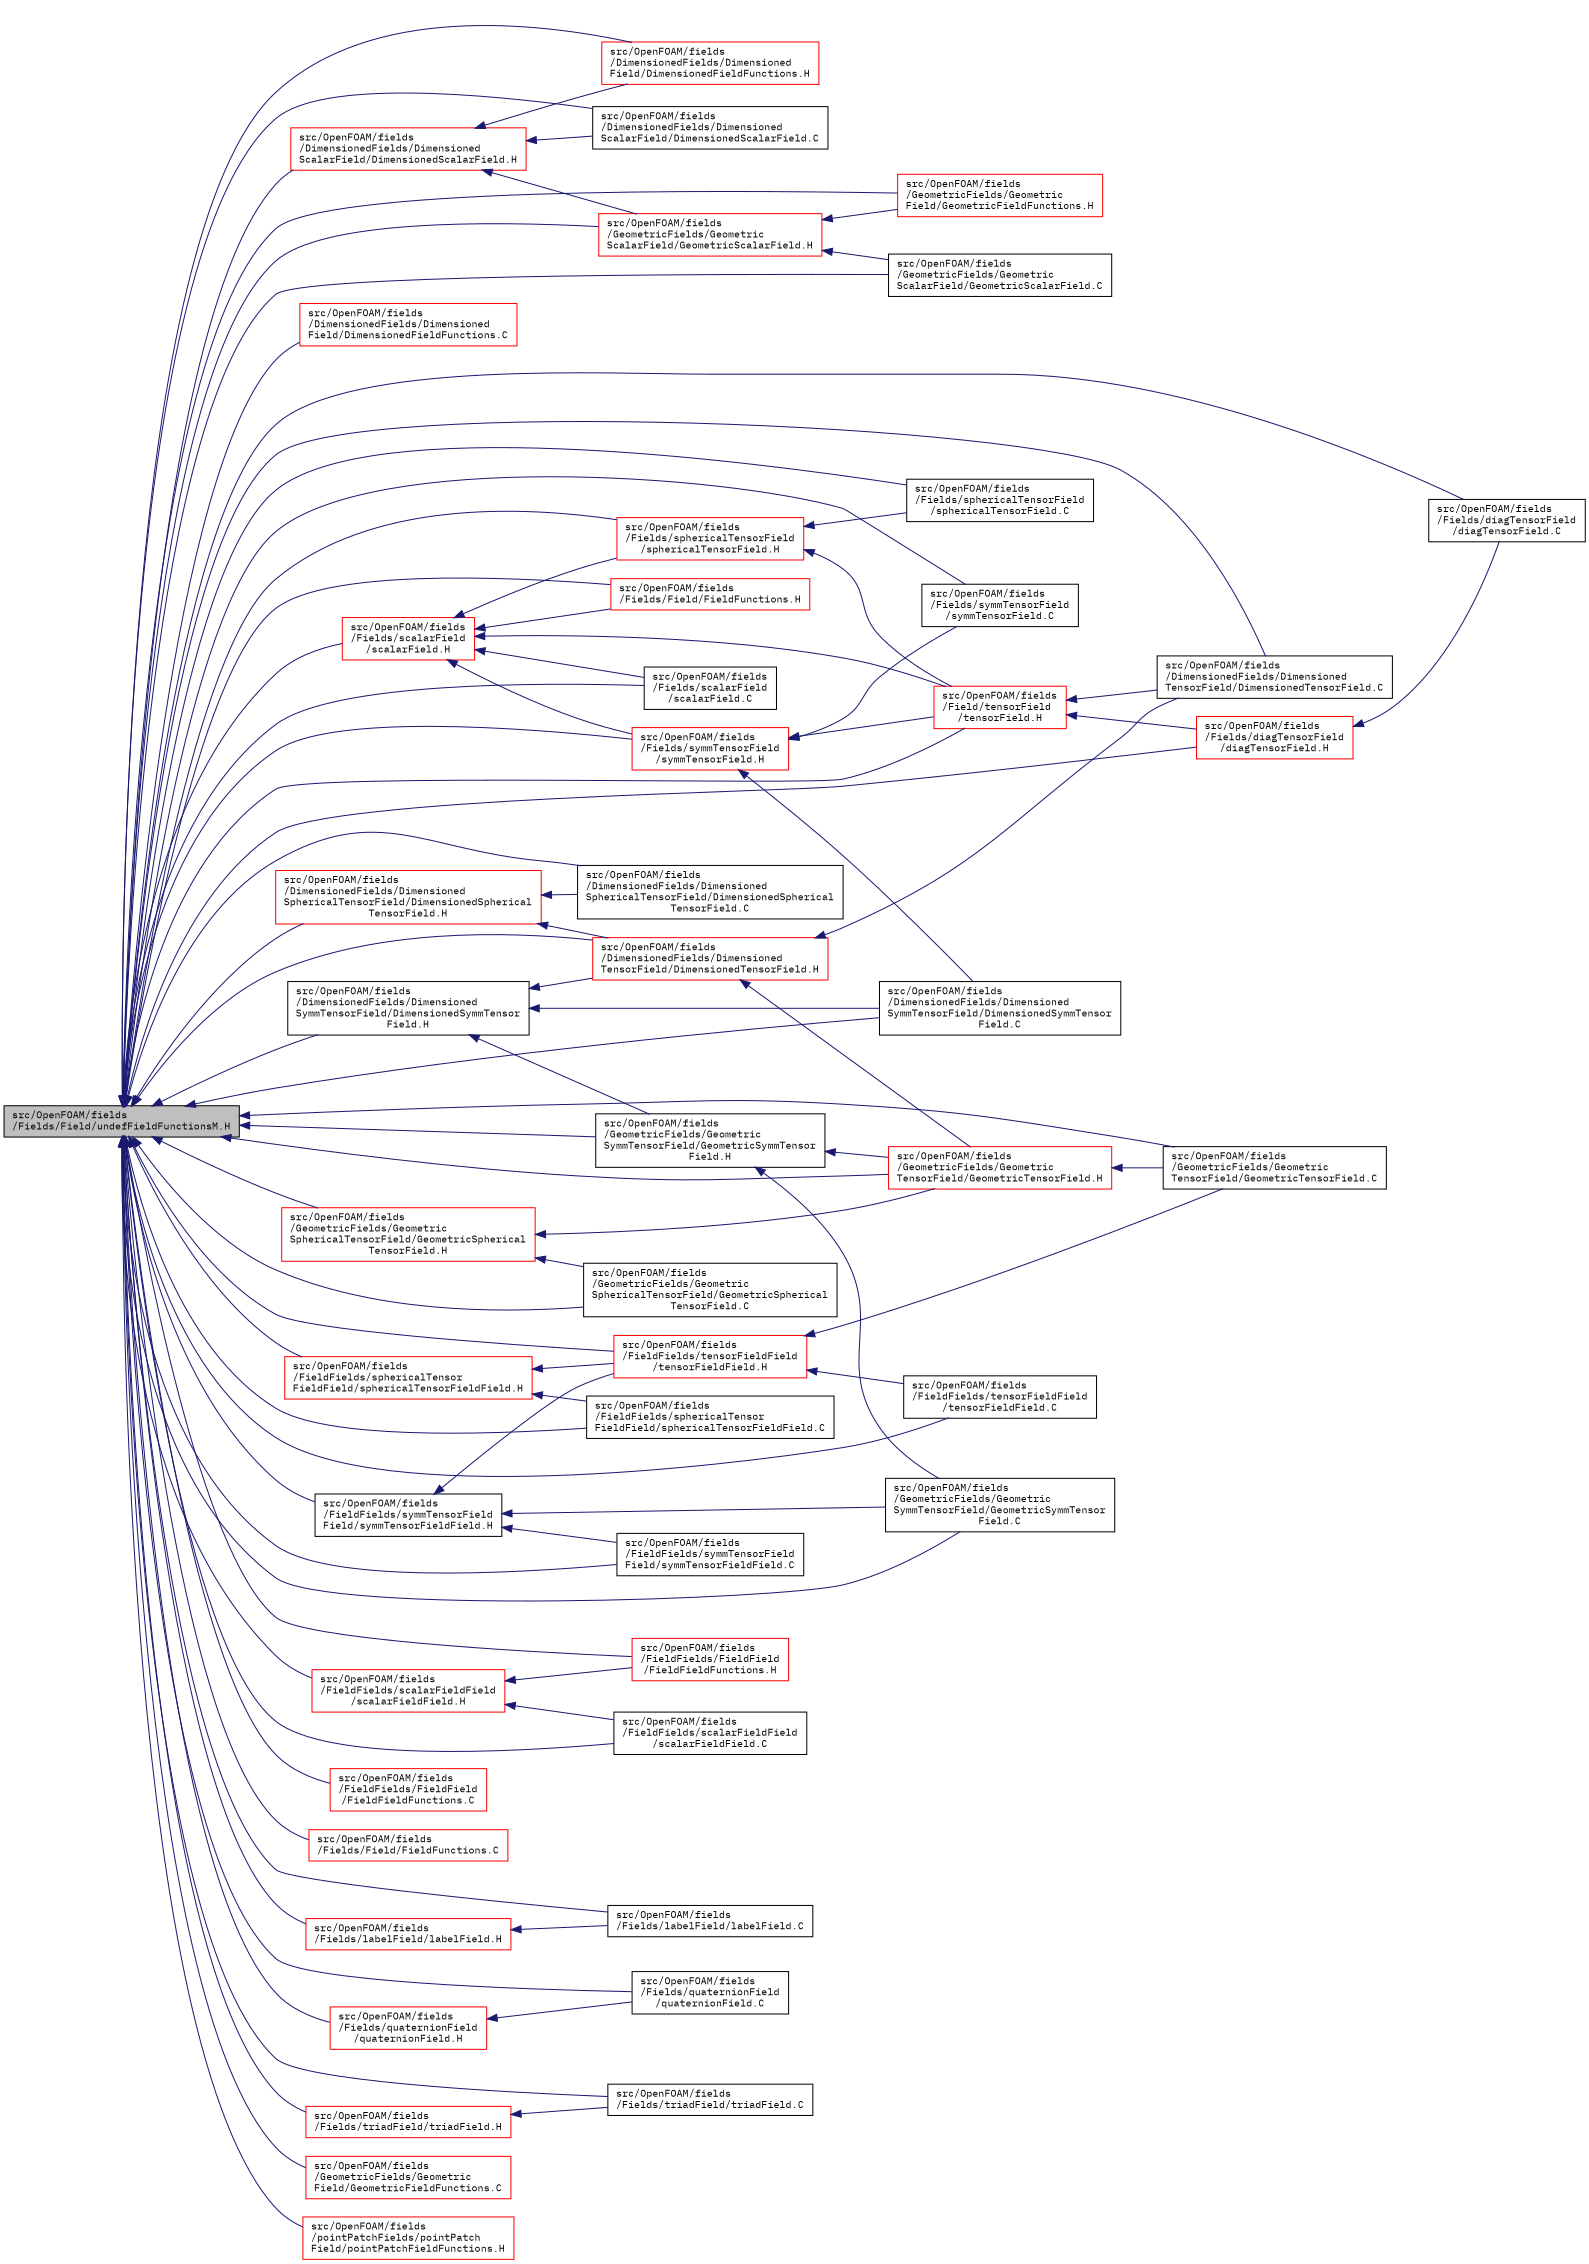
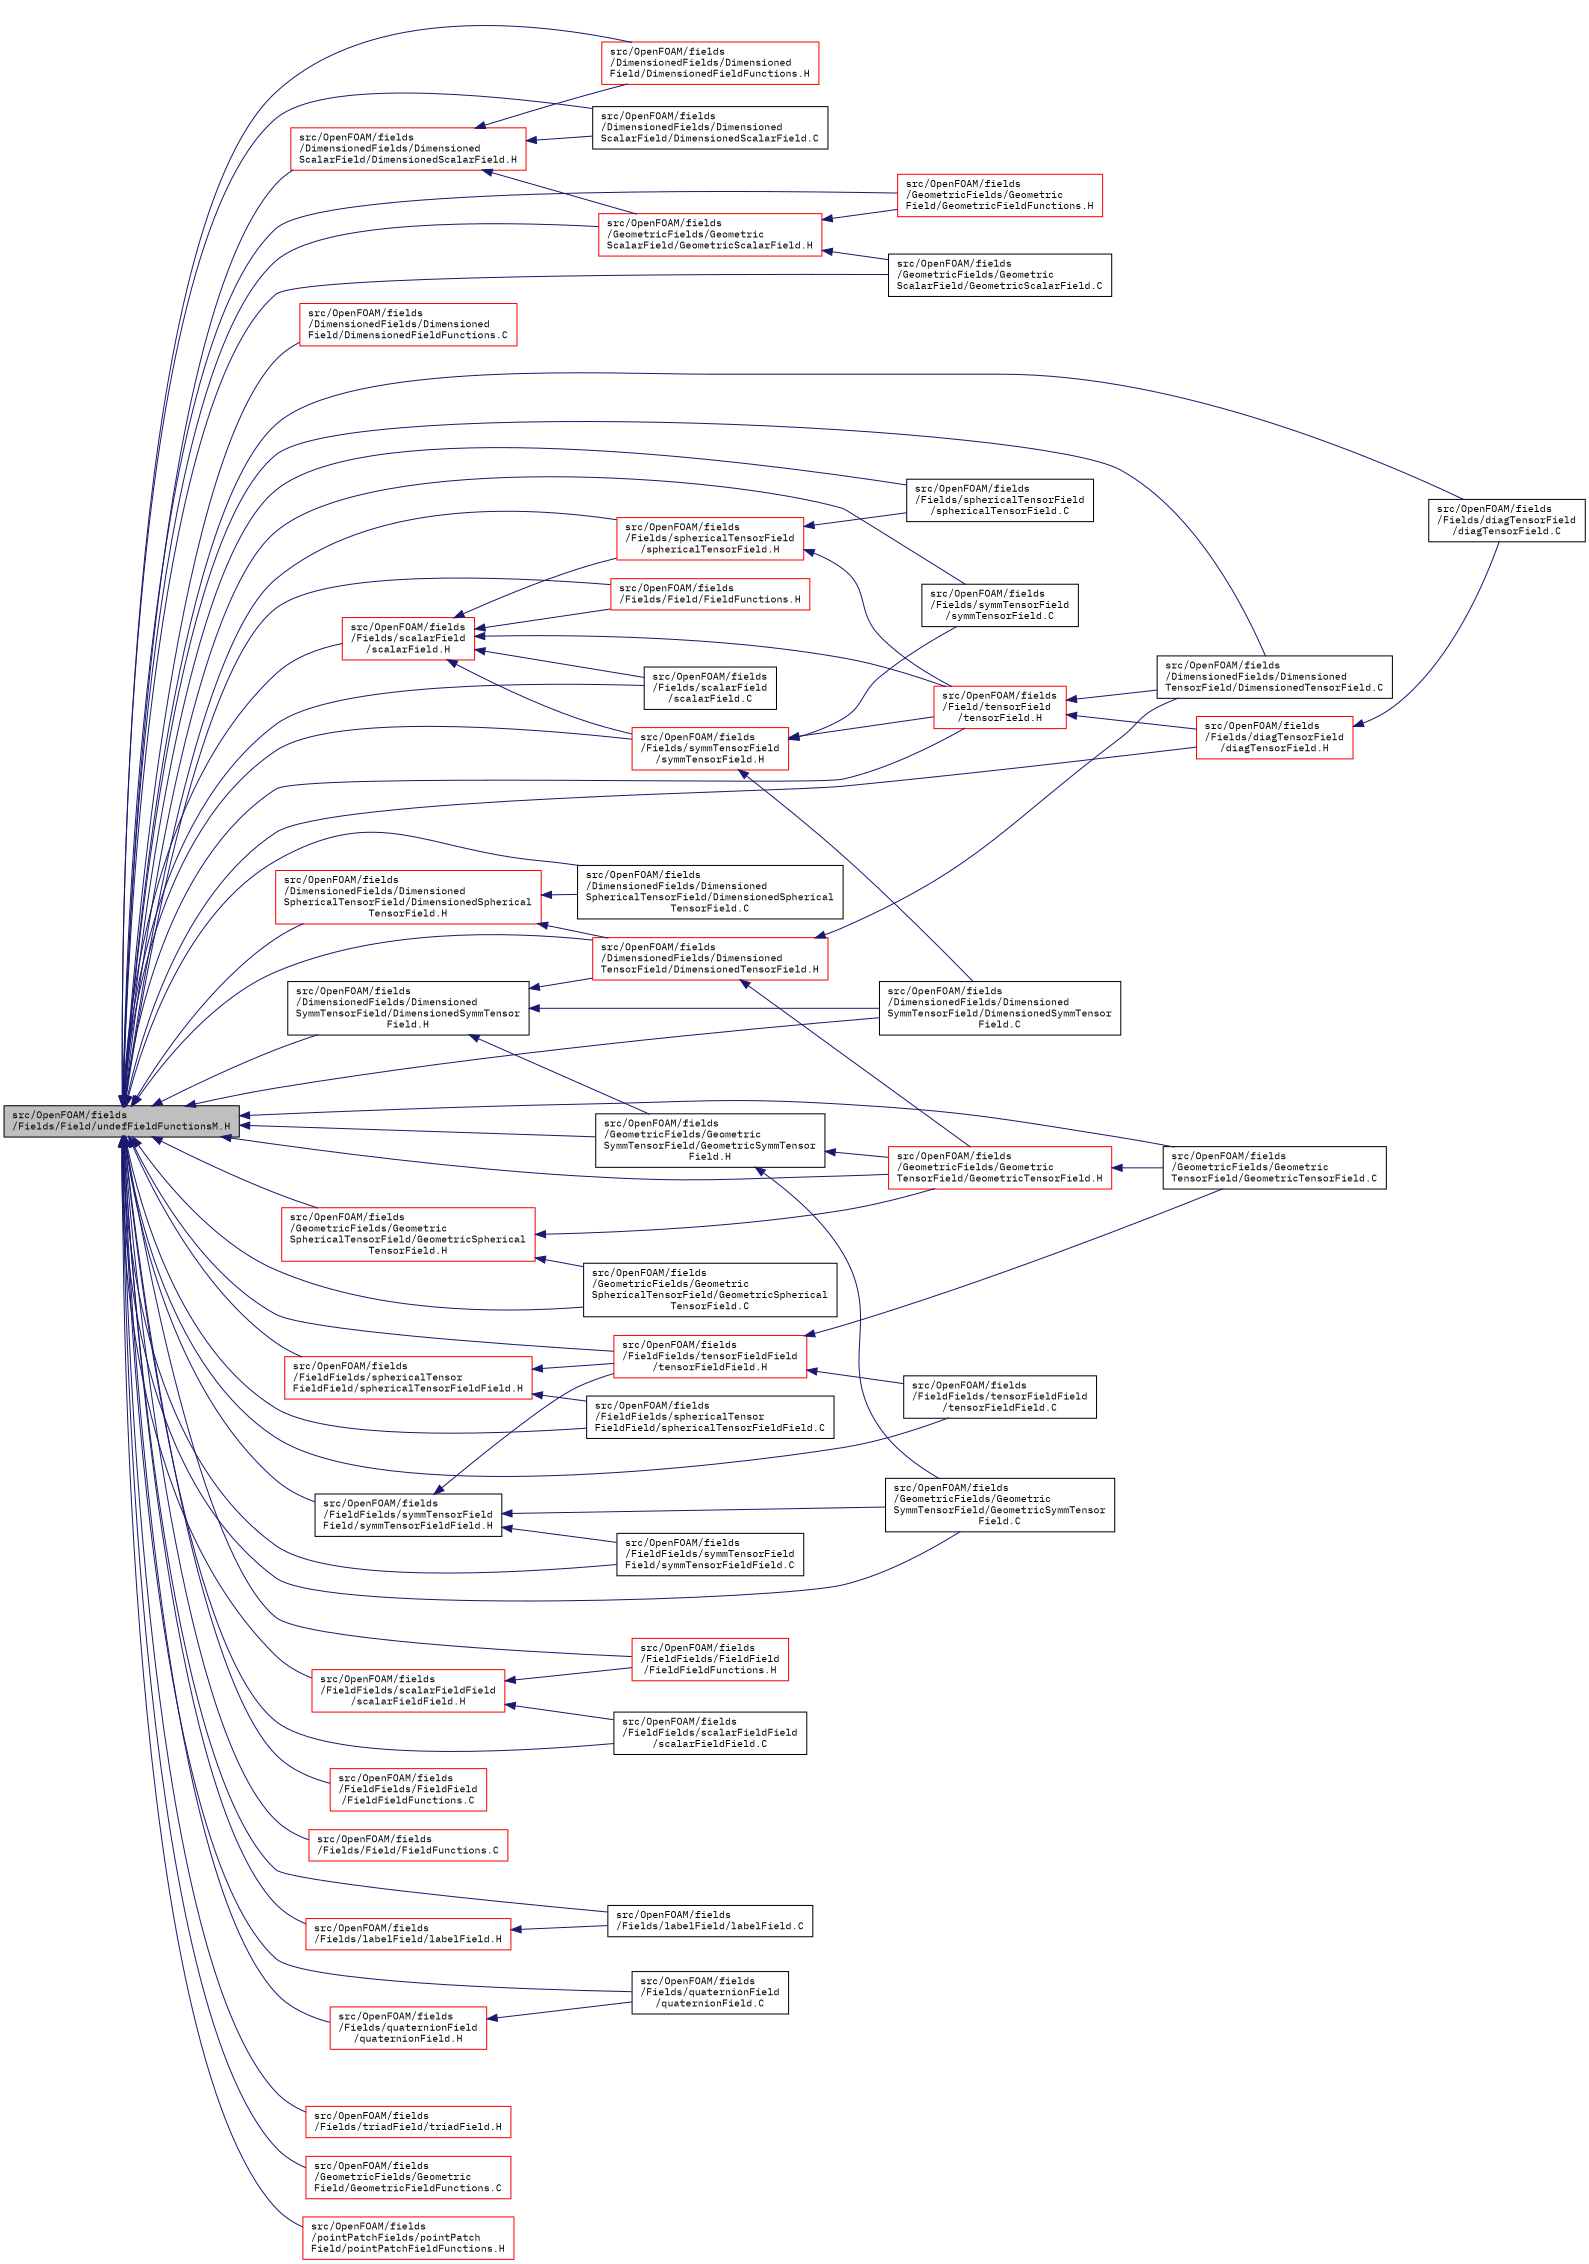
(710, 2100) -> none
